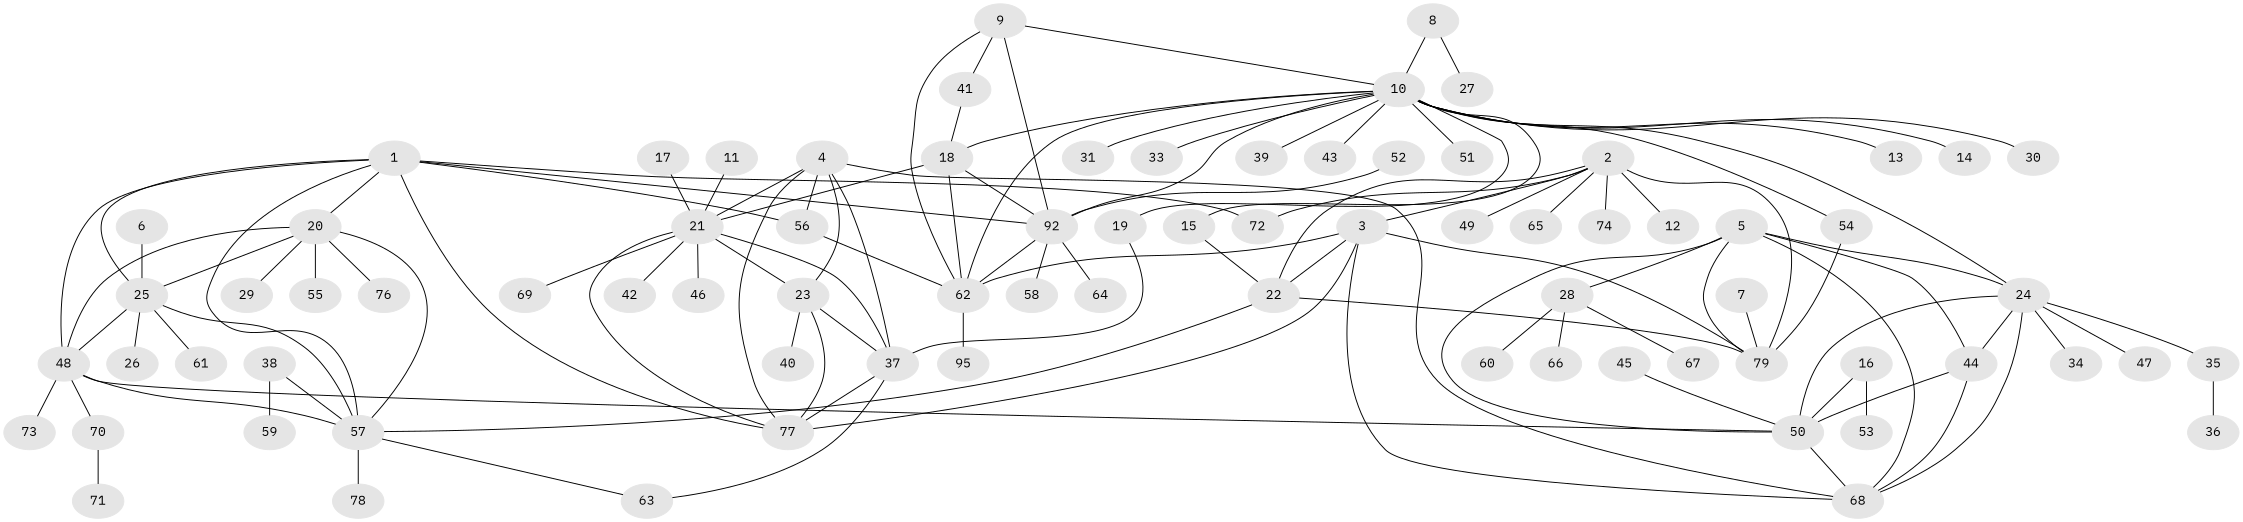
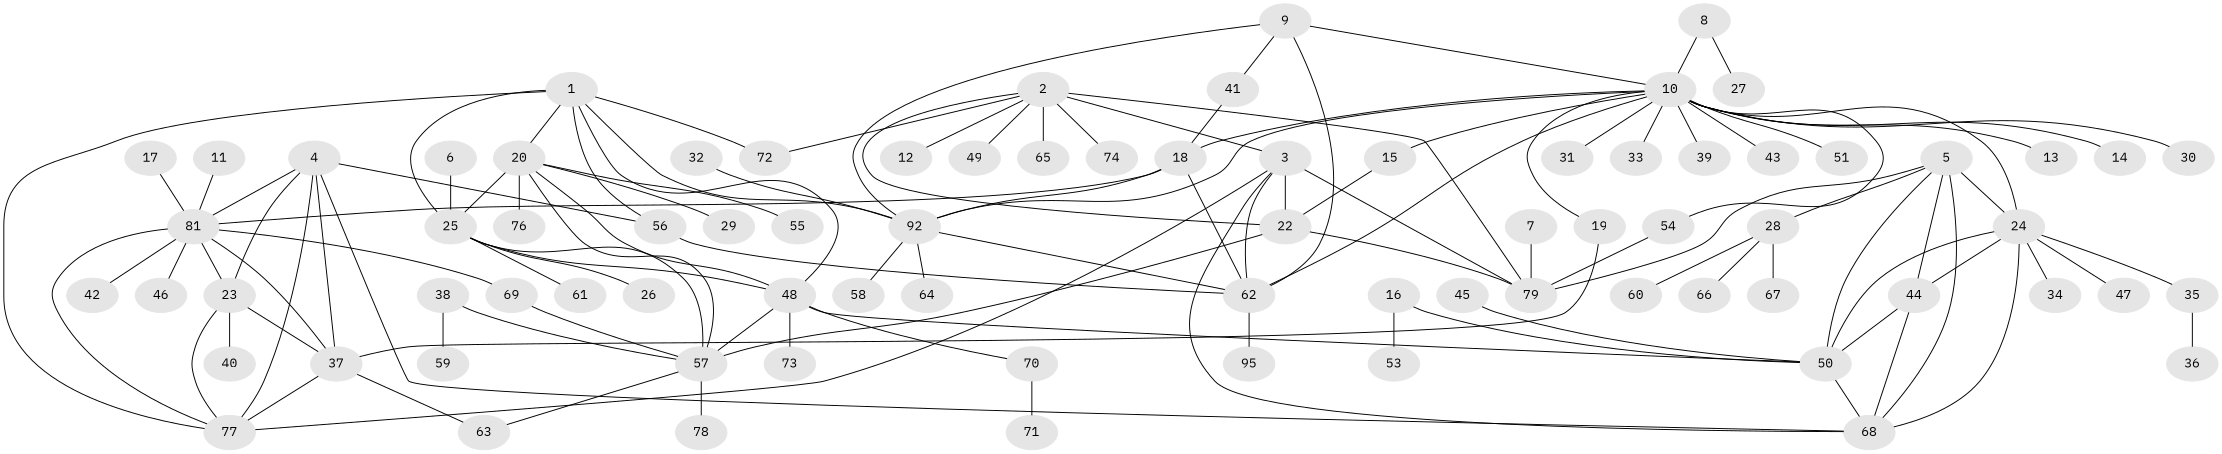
(1399, 158) -> (696, 158)
(697, 227) -> (193, 227)
(207, 297) -> (604, 334)
